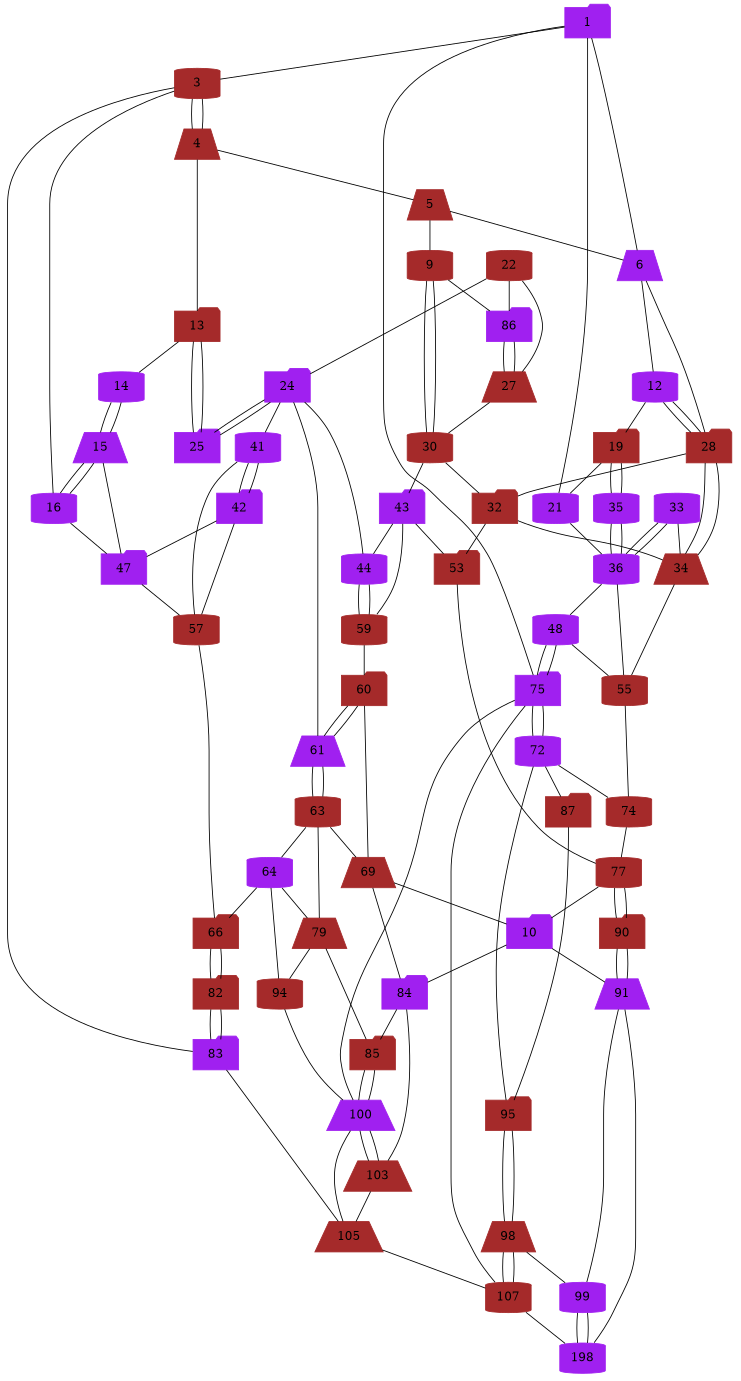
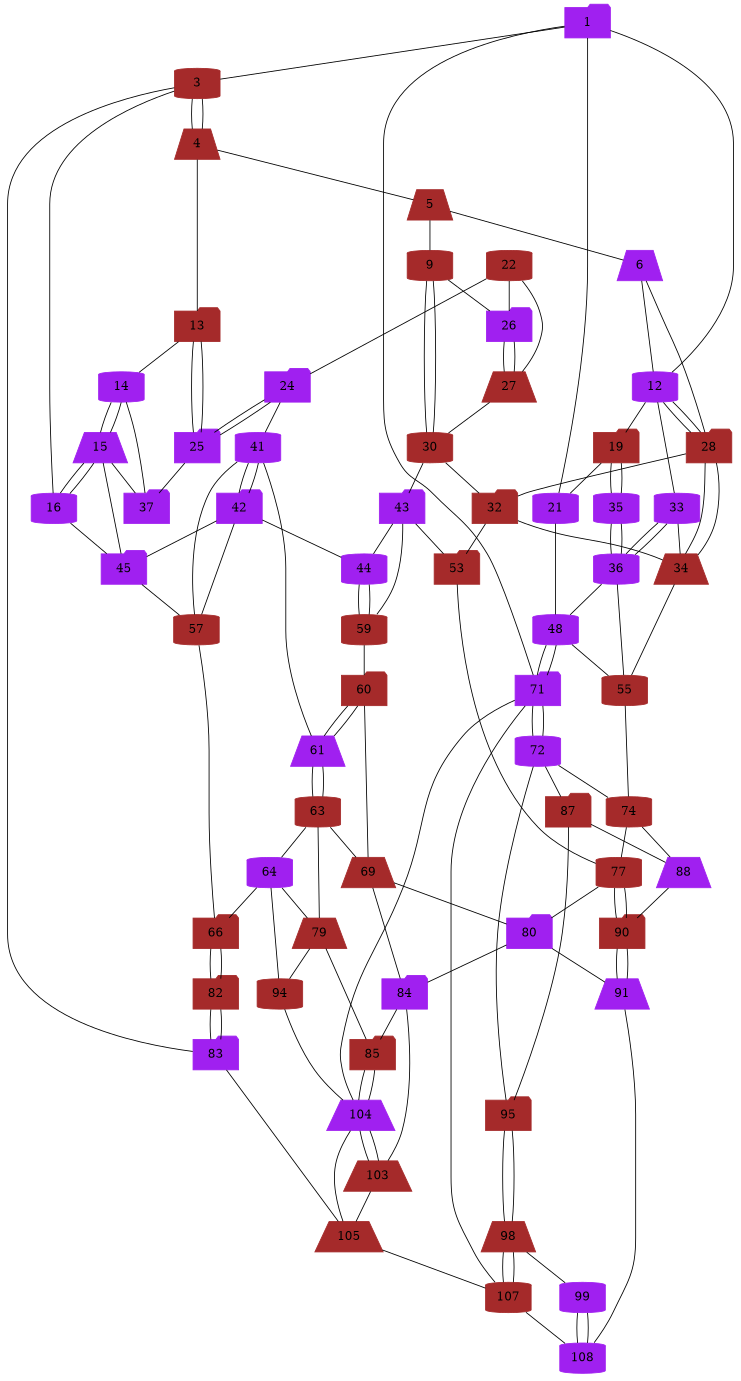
(616, 144) -> (733, 179)
(509, 326) -> (509, 326)
none -> (666, 448)
(346, 473) -> (302, 539)
none -> (147, 508)
(580, 533) -> (556, 569)
(318, 567) -> (286, 600)
(124, 569) -> (124, 569)
(538, 690) -> (538, 690)
none -> (684, 873)
(529, 933) -> (529, 933)
(361, 1115) -> (361, 1115)
(604, 1146) -> none
(583, 1358) -> (583, 1358)
